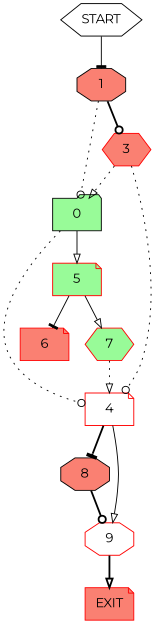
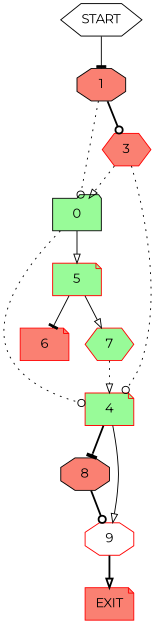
(109, 409) -> (109, 409)
